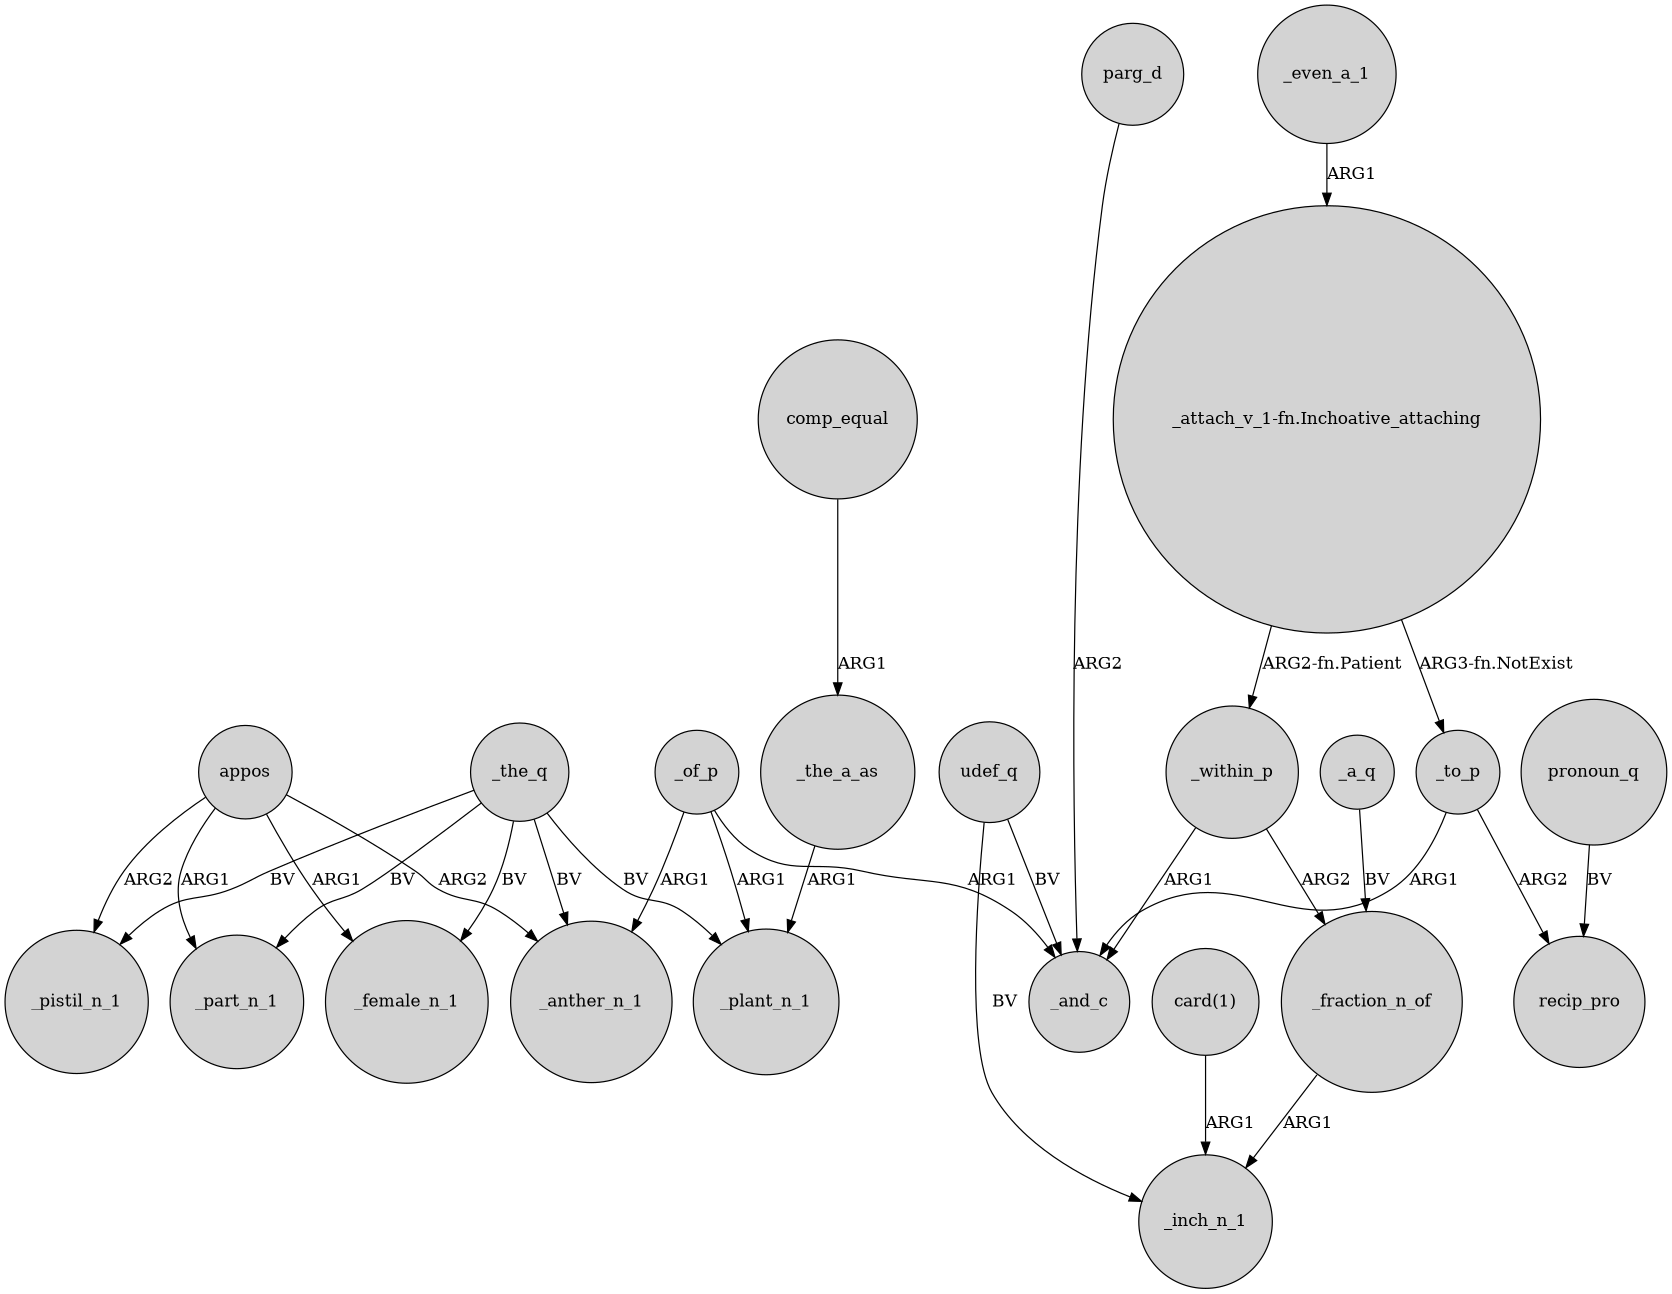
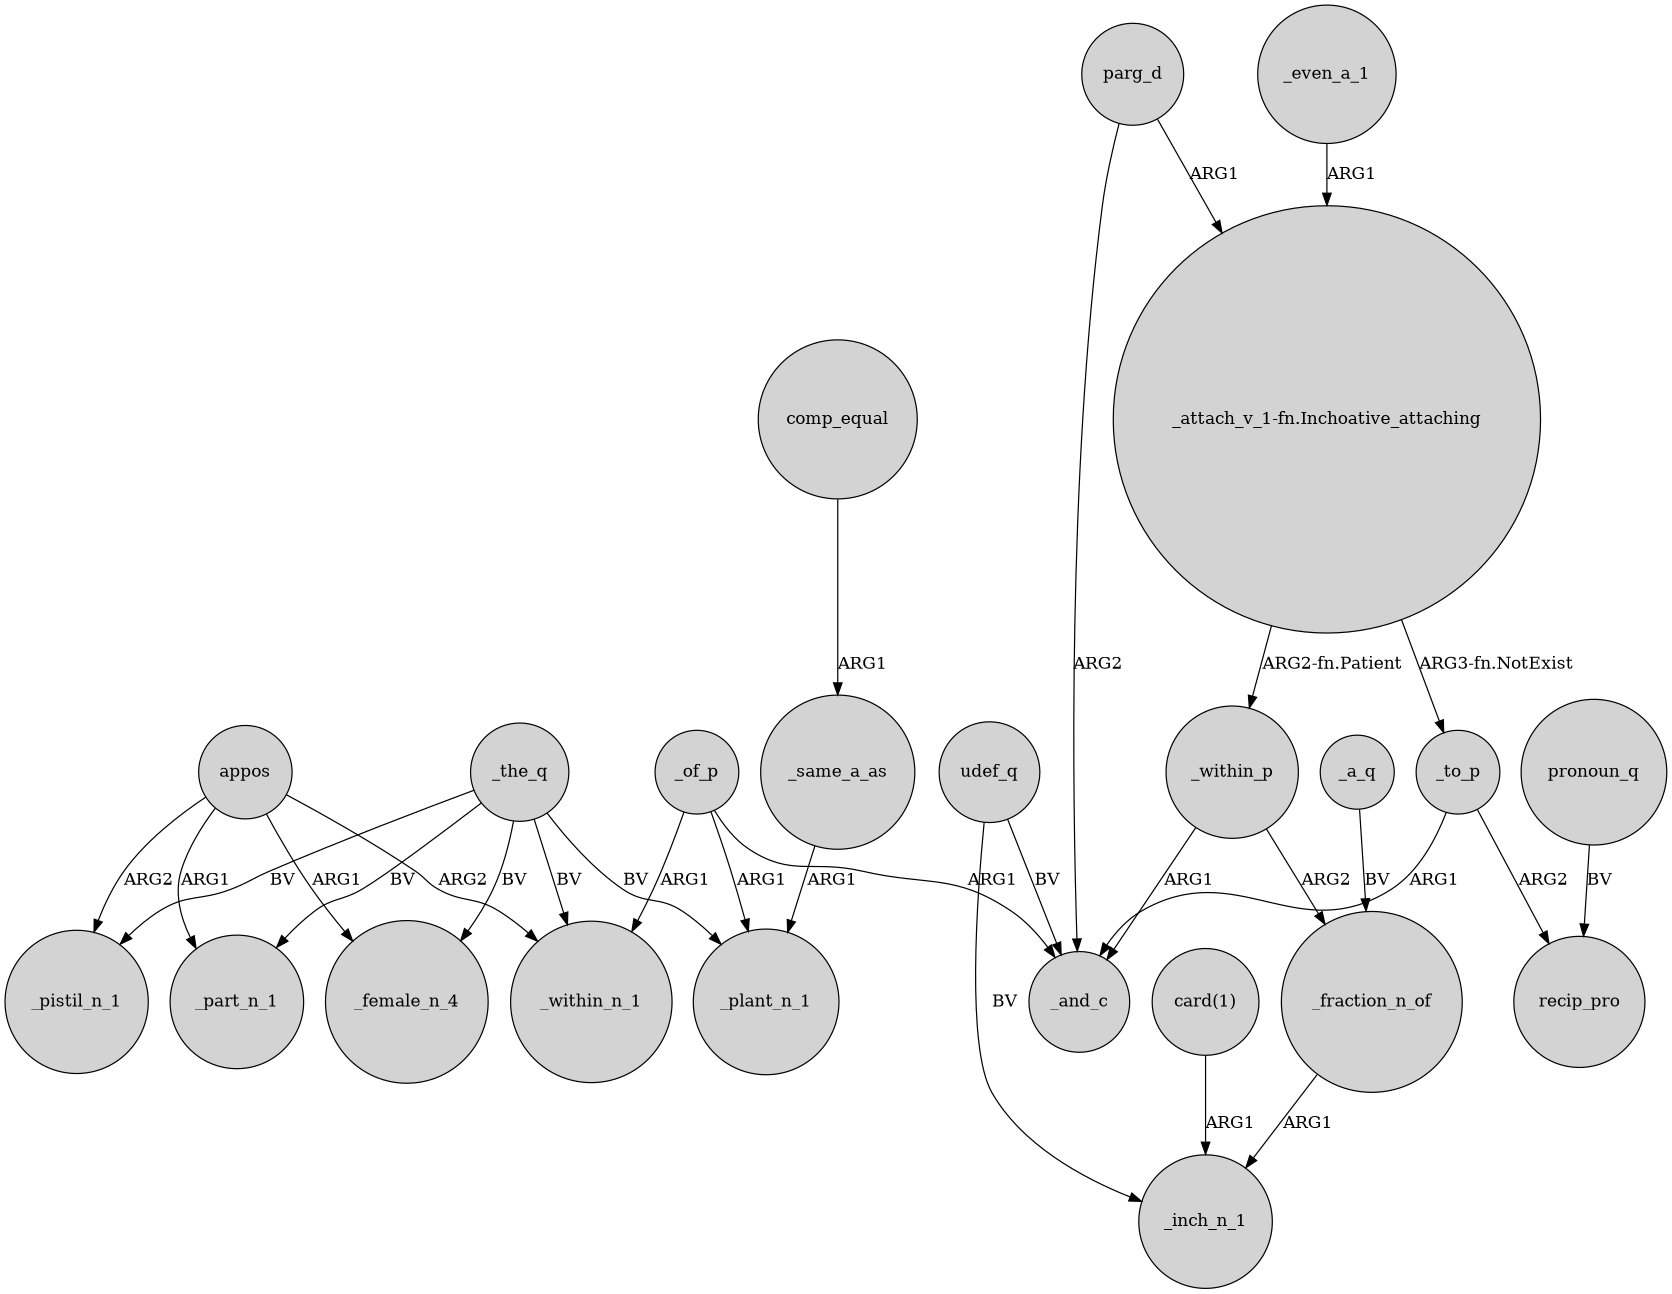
none -> (1187, 171)
(838, 772) -> (838, 772)
(407, 1002) -> (407, 1002)
(591, 1002) -> (591, 1002)
